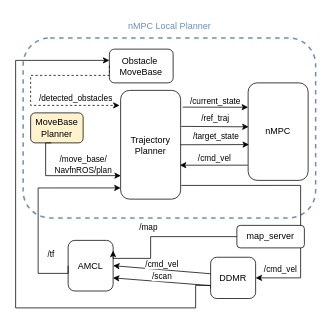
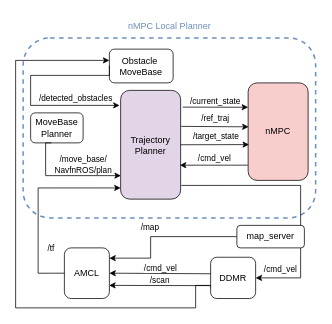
(30, 93) -> (30, 93)
(57, 128) -> (57, 128)
(278, 132) -> (278, 132)
(150, 145) -> (150, 145)
(90, 266) -> (87, 273)
